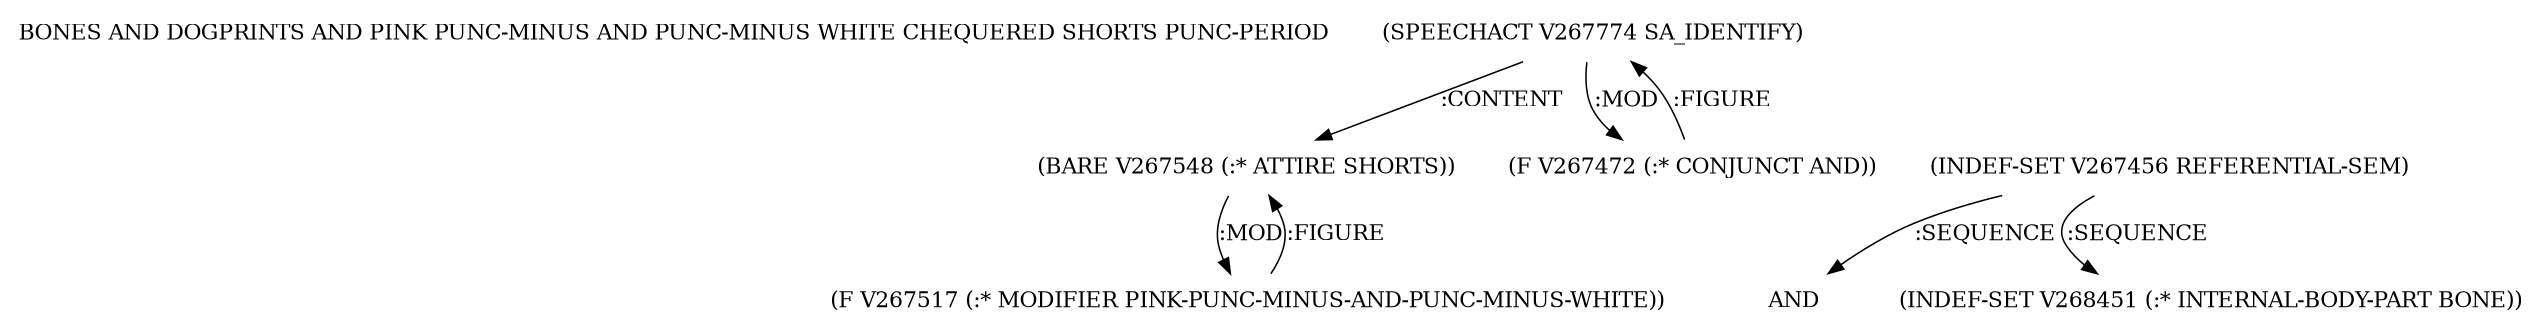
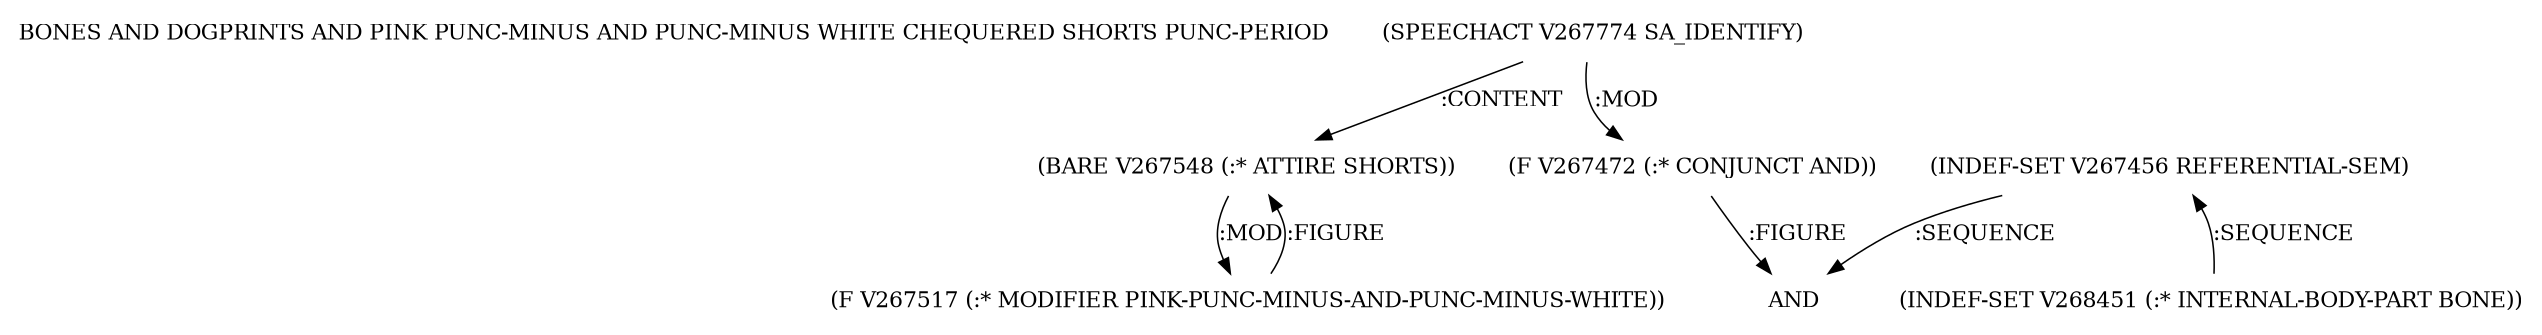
(1668, 103) -> (1735, 229)
(2062, 227) -> (2212, 240)
